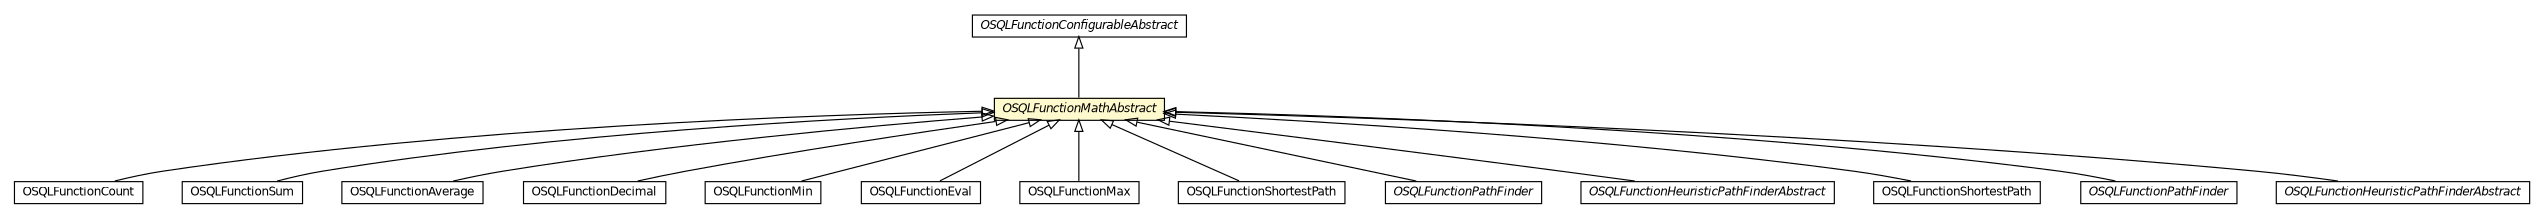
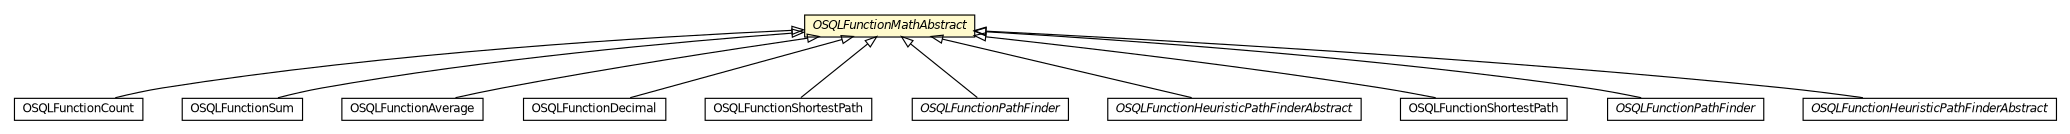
(1079, 25) -> none
(763, 192) -> none
(920, 192) -> none
(1079, 192) -> none
